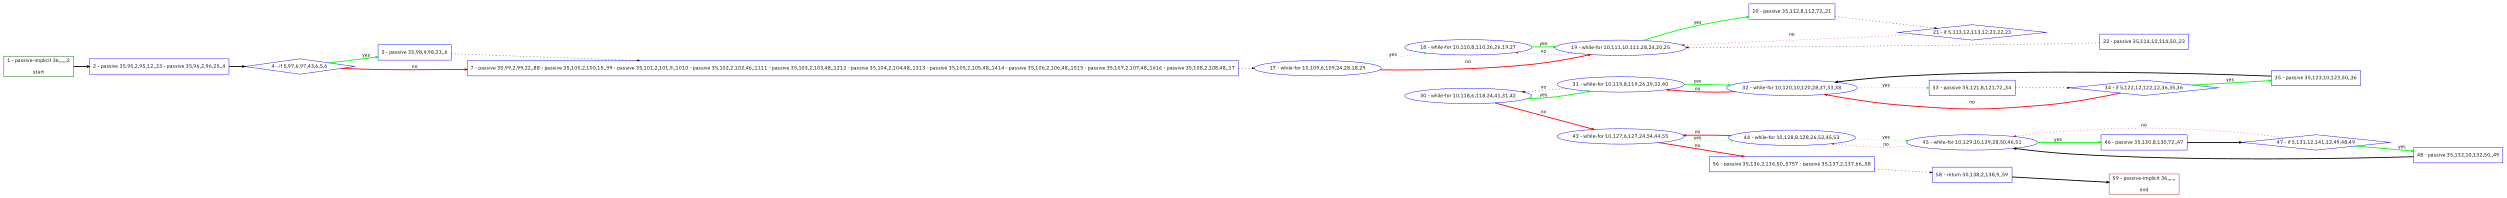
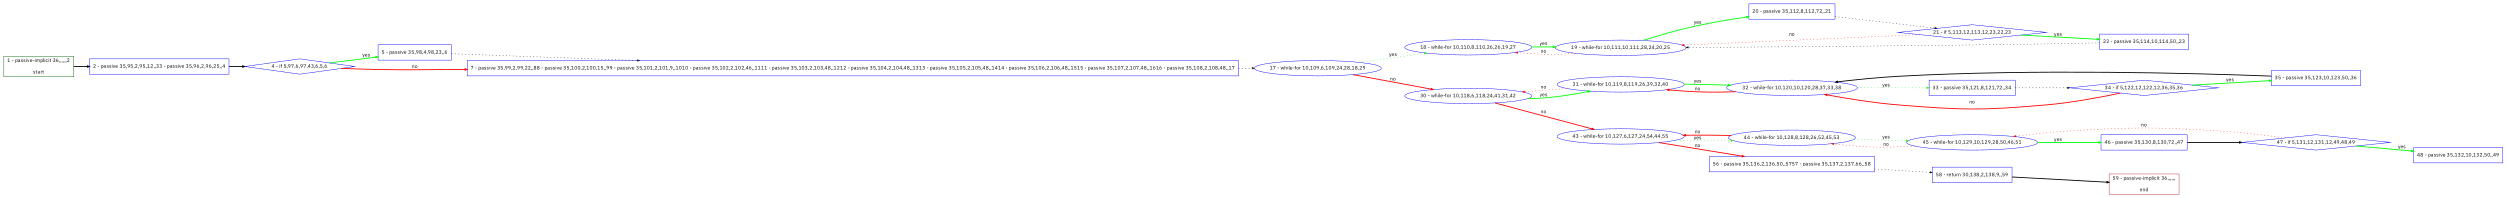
none -> (2059, 37)
(1485, 68) -> (1392, 82)
(1546, 90) -> (1546, 90)
(2316, 142) -> (2316, 142)
(2215, 159) -> none
